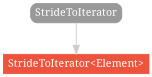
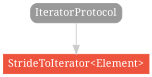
(76, 13) -> (76, 13)
